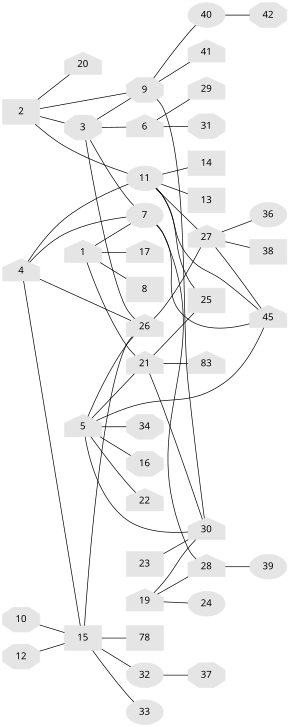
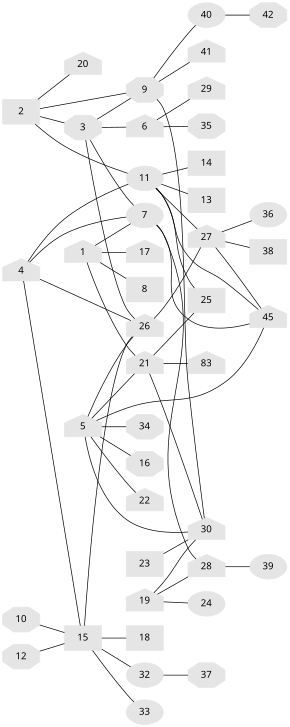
(207, 126) -> (207, 126)
(145, 638) -> (145, 638)
